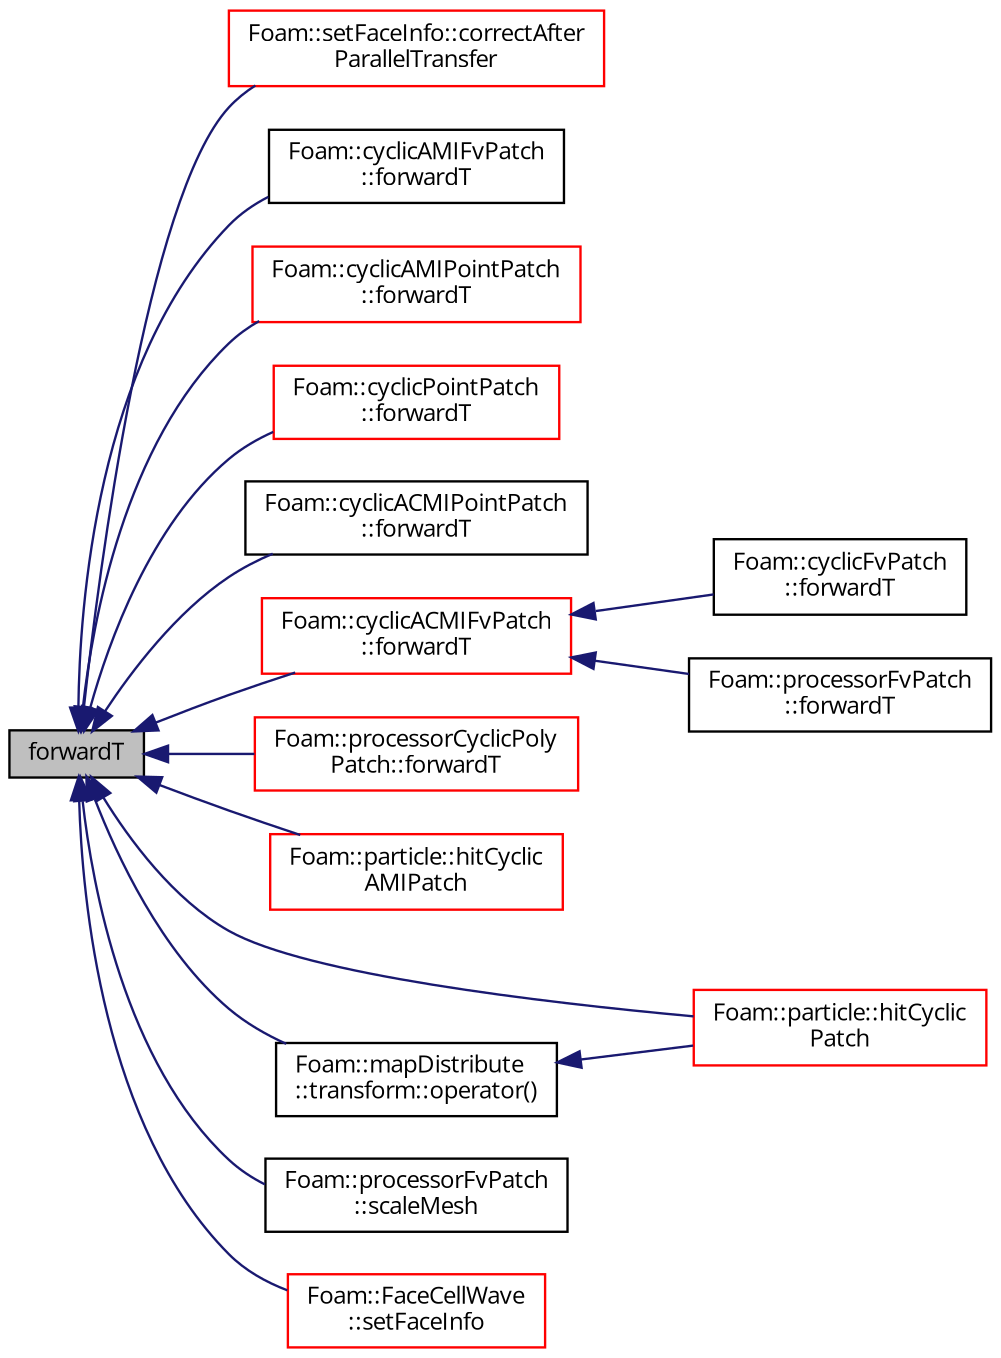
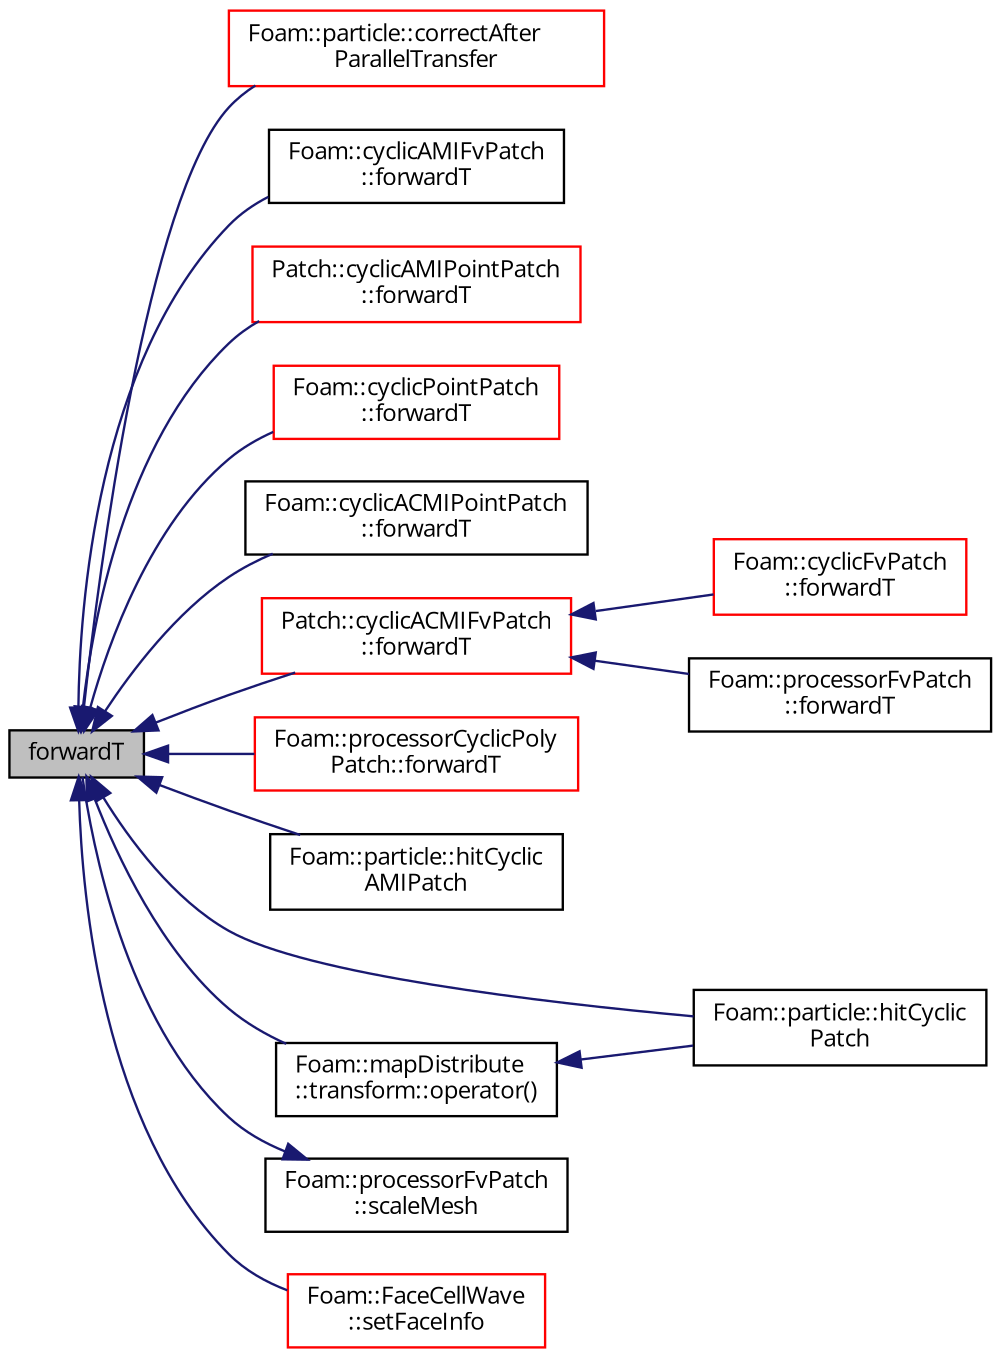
(416, 48) -> (416, 48)
(416, 284) -> (416, 284)
(840, 577) -> (840, 577)
(416, 636) -> (416, 636)
(416, 872) -> (416, 872)
(135, 1013) -> (142, 990)
(840, 1028) -> (840, 1028)
